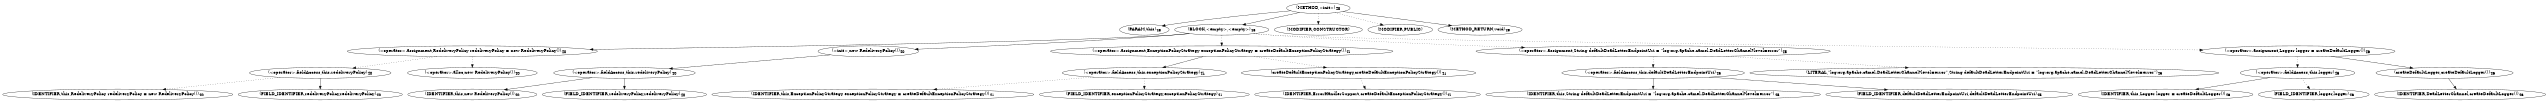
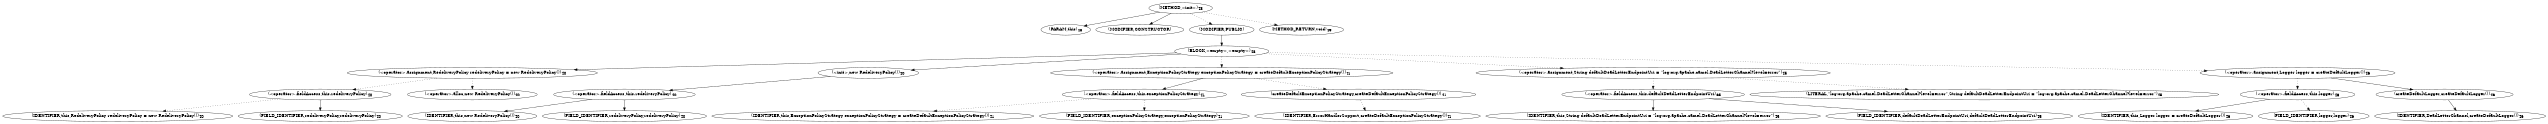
(1318, 17) -> (1162, 18)
(1273, 18) -> (1222, 39)
(1396, 18) -> (1238, 18)
(1719, 72) -> (1719, 94)
